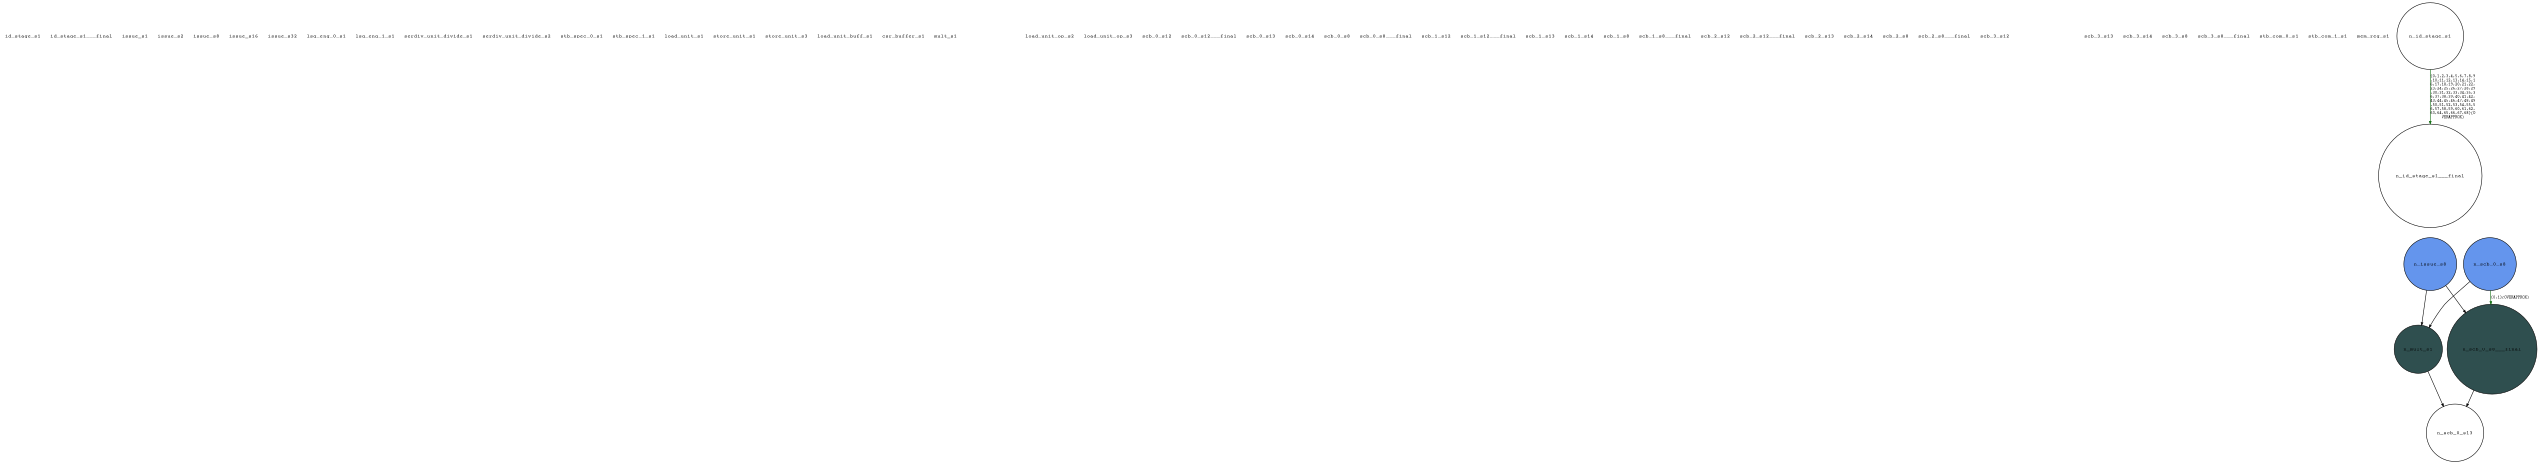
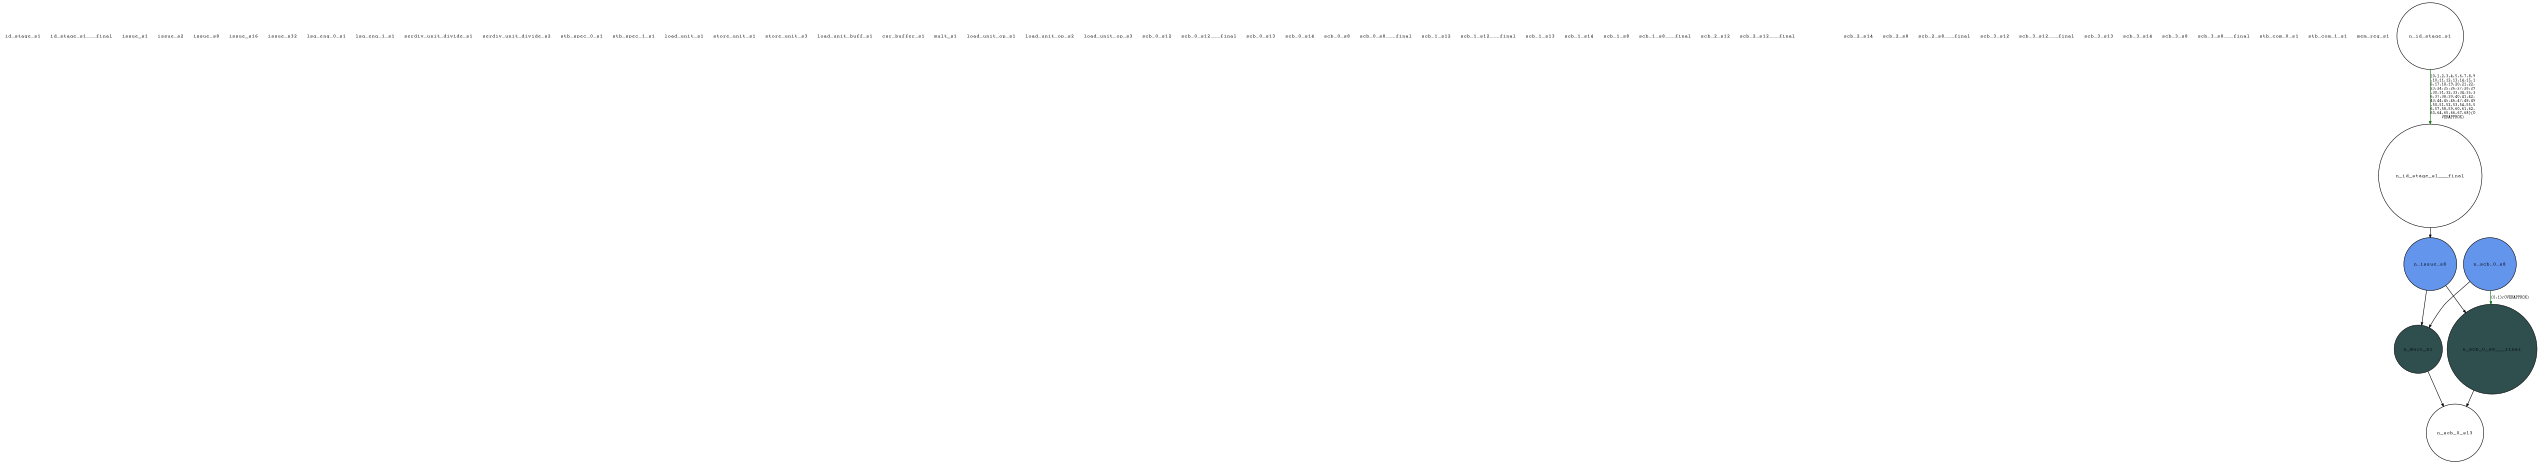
none -> (991, 36)
(1820, 36) -> none
none -> (2047, 36)
none -> (2430, 231)
